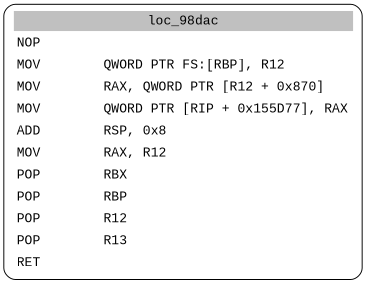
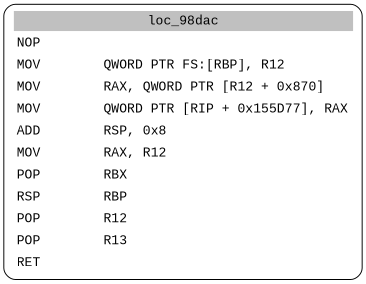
(72, 196) -> (72, 196)
